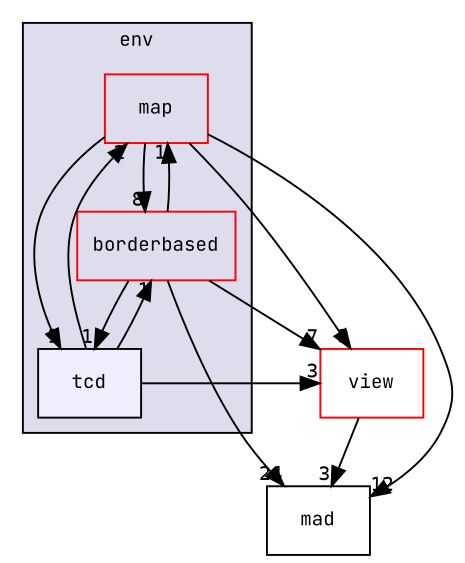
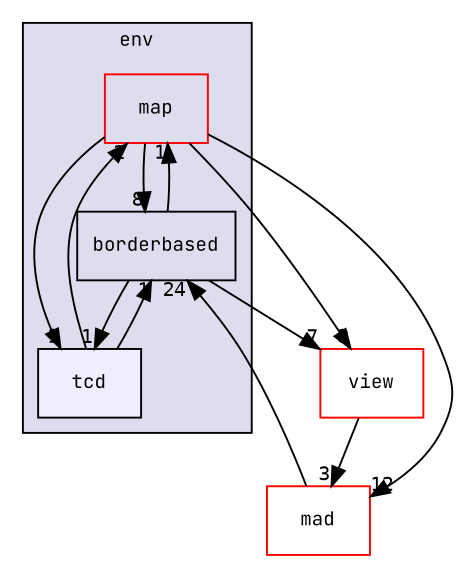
(156, 246) -> (156, 246)
(206, 371) -> (264, 391)
(225, 383) -> none
(318, 521) -> (318, 521)
